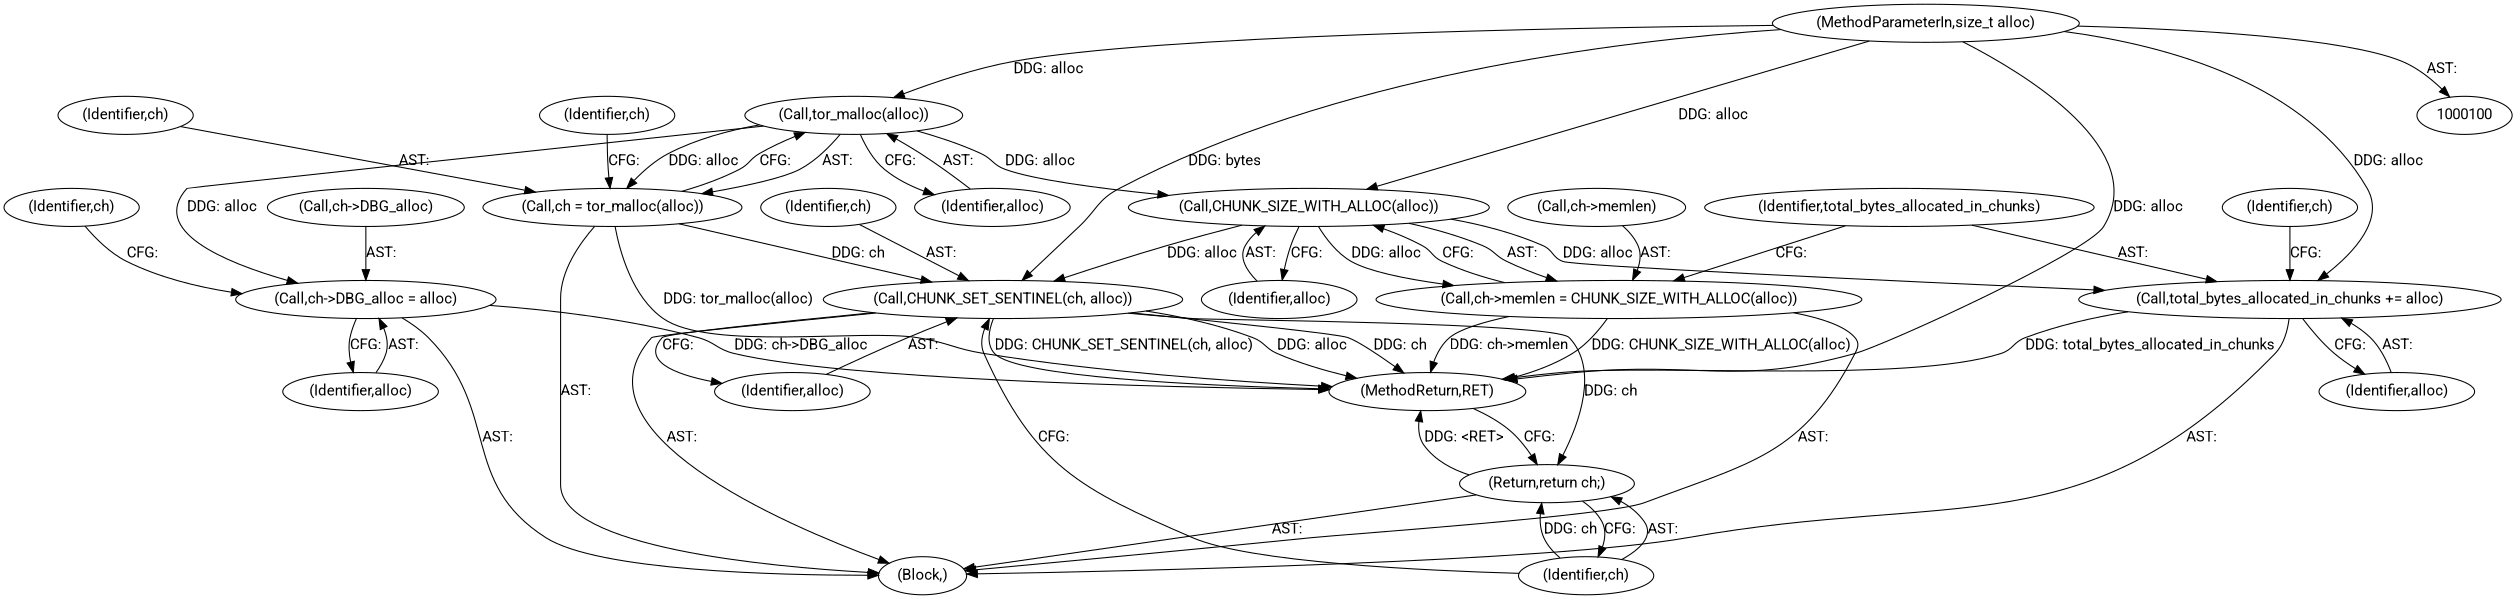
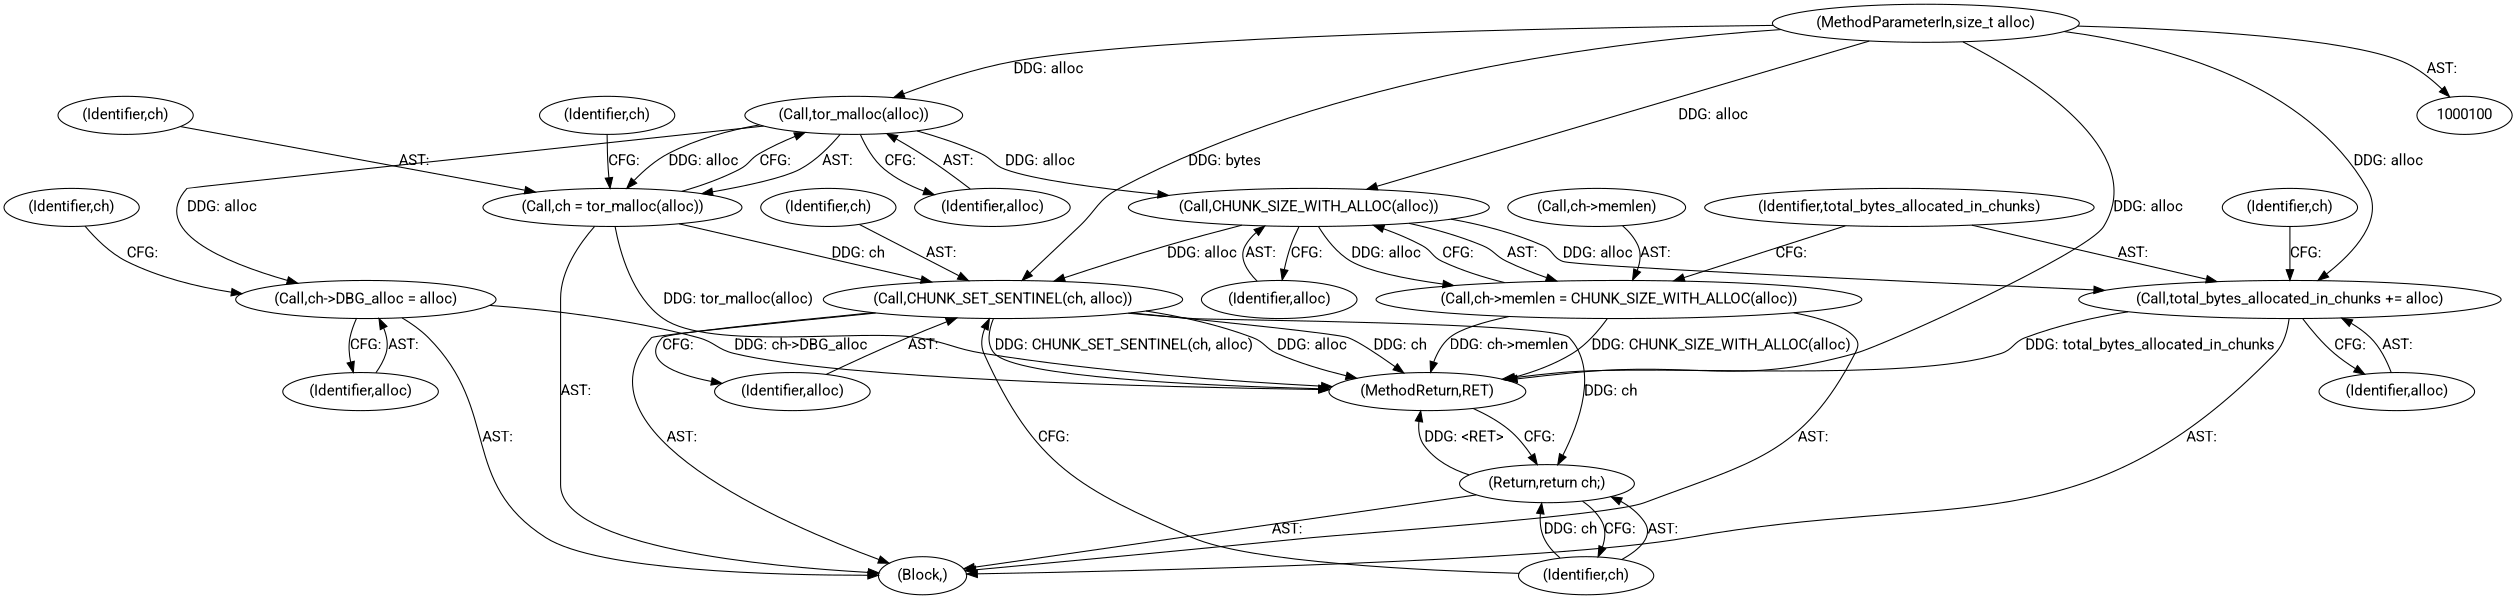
(366, 207) -> none
